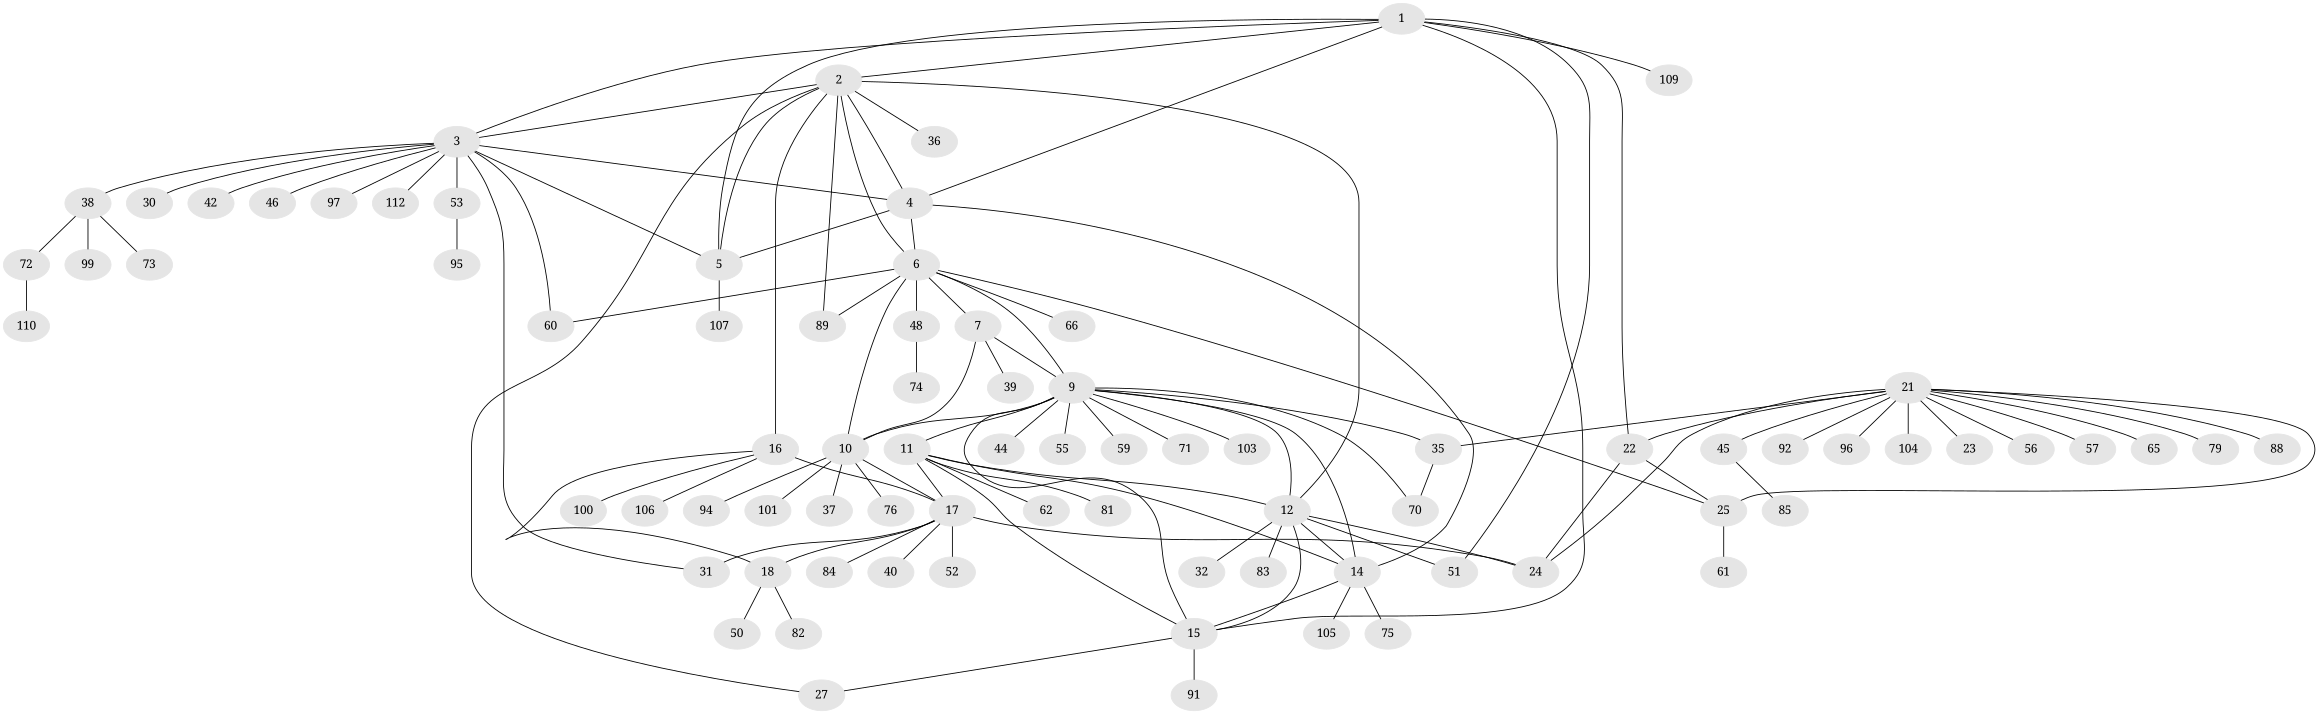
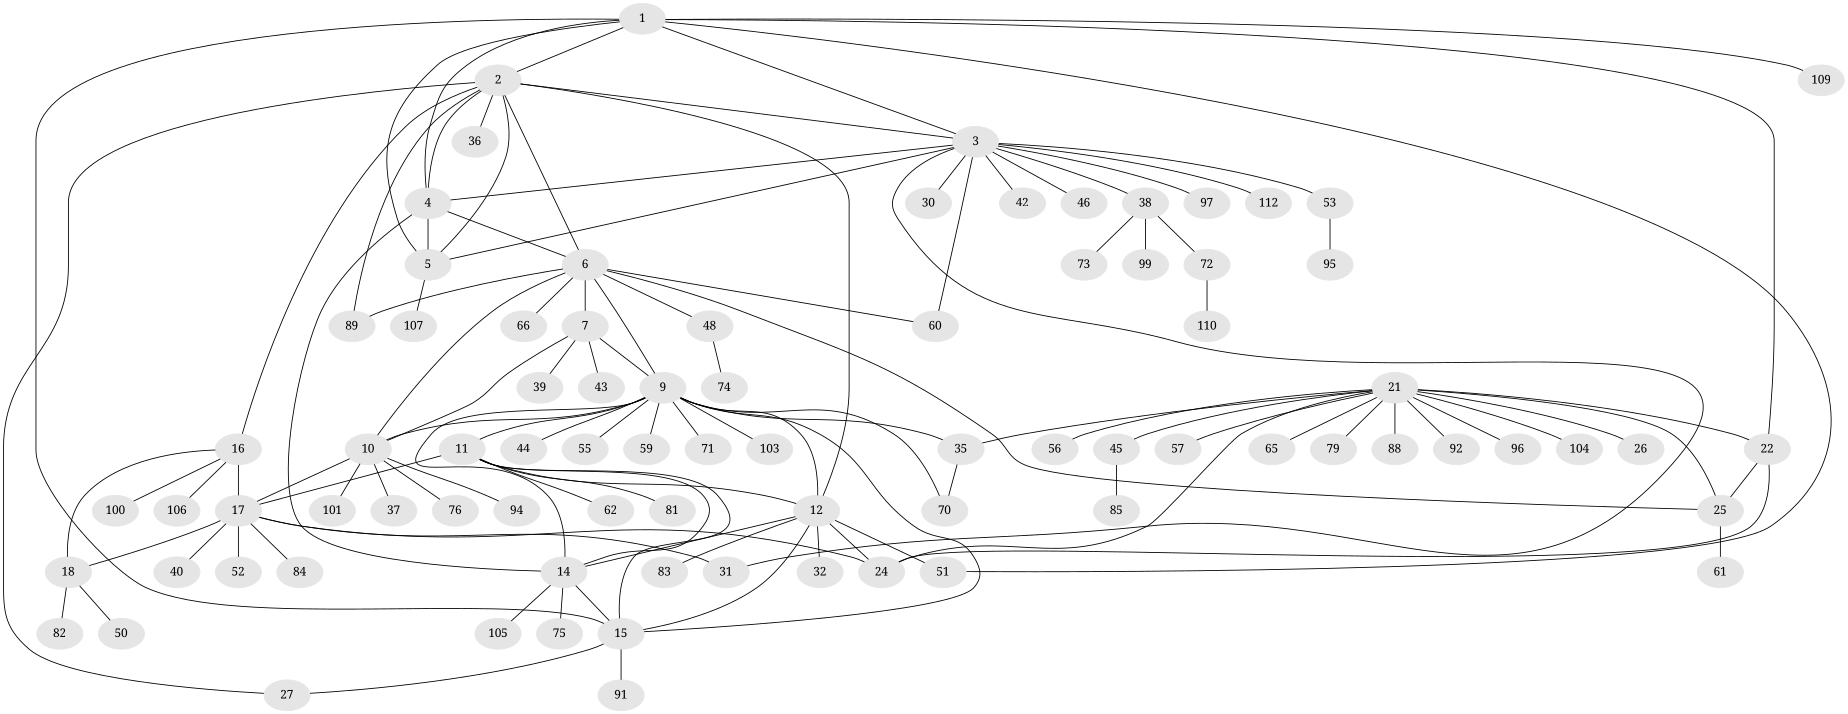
none -> (601, 388)
(1970, 449) -> (1641, 449)
